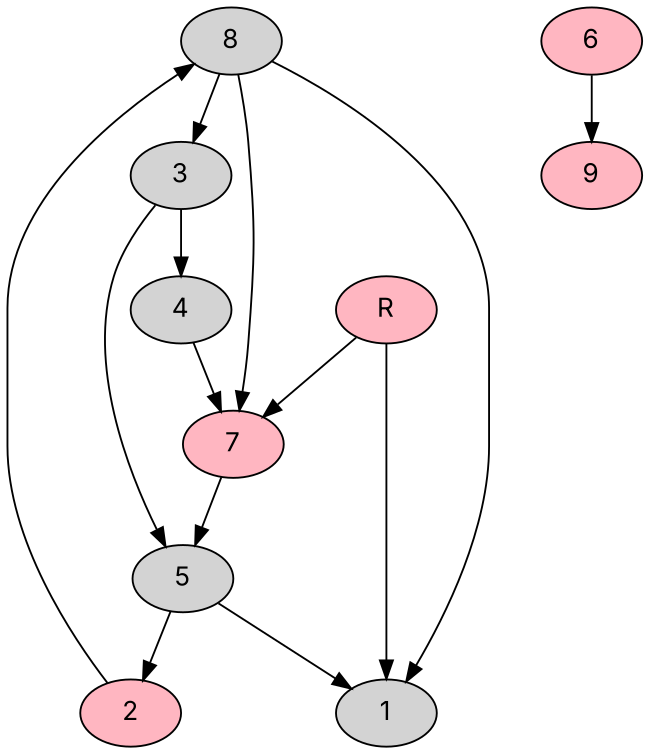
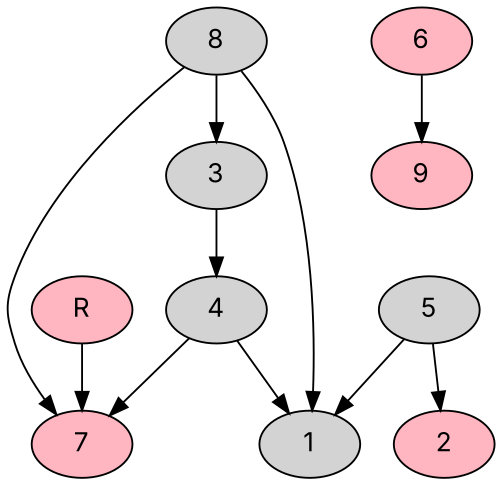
(7, 357) -> none
(107, 365) -> none
(212, 502) -> none
(386, 502) -> (258, 369)
